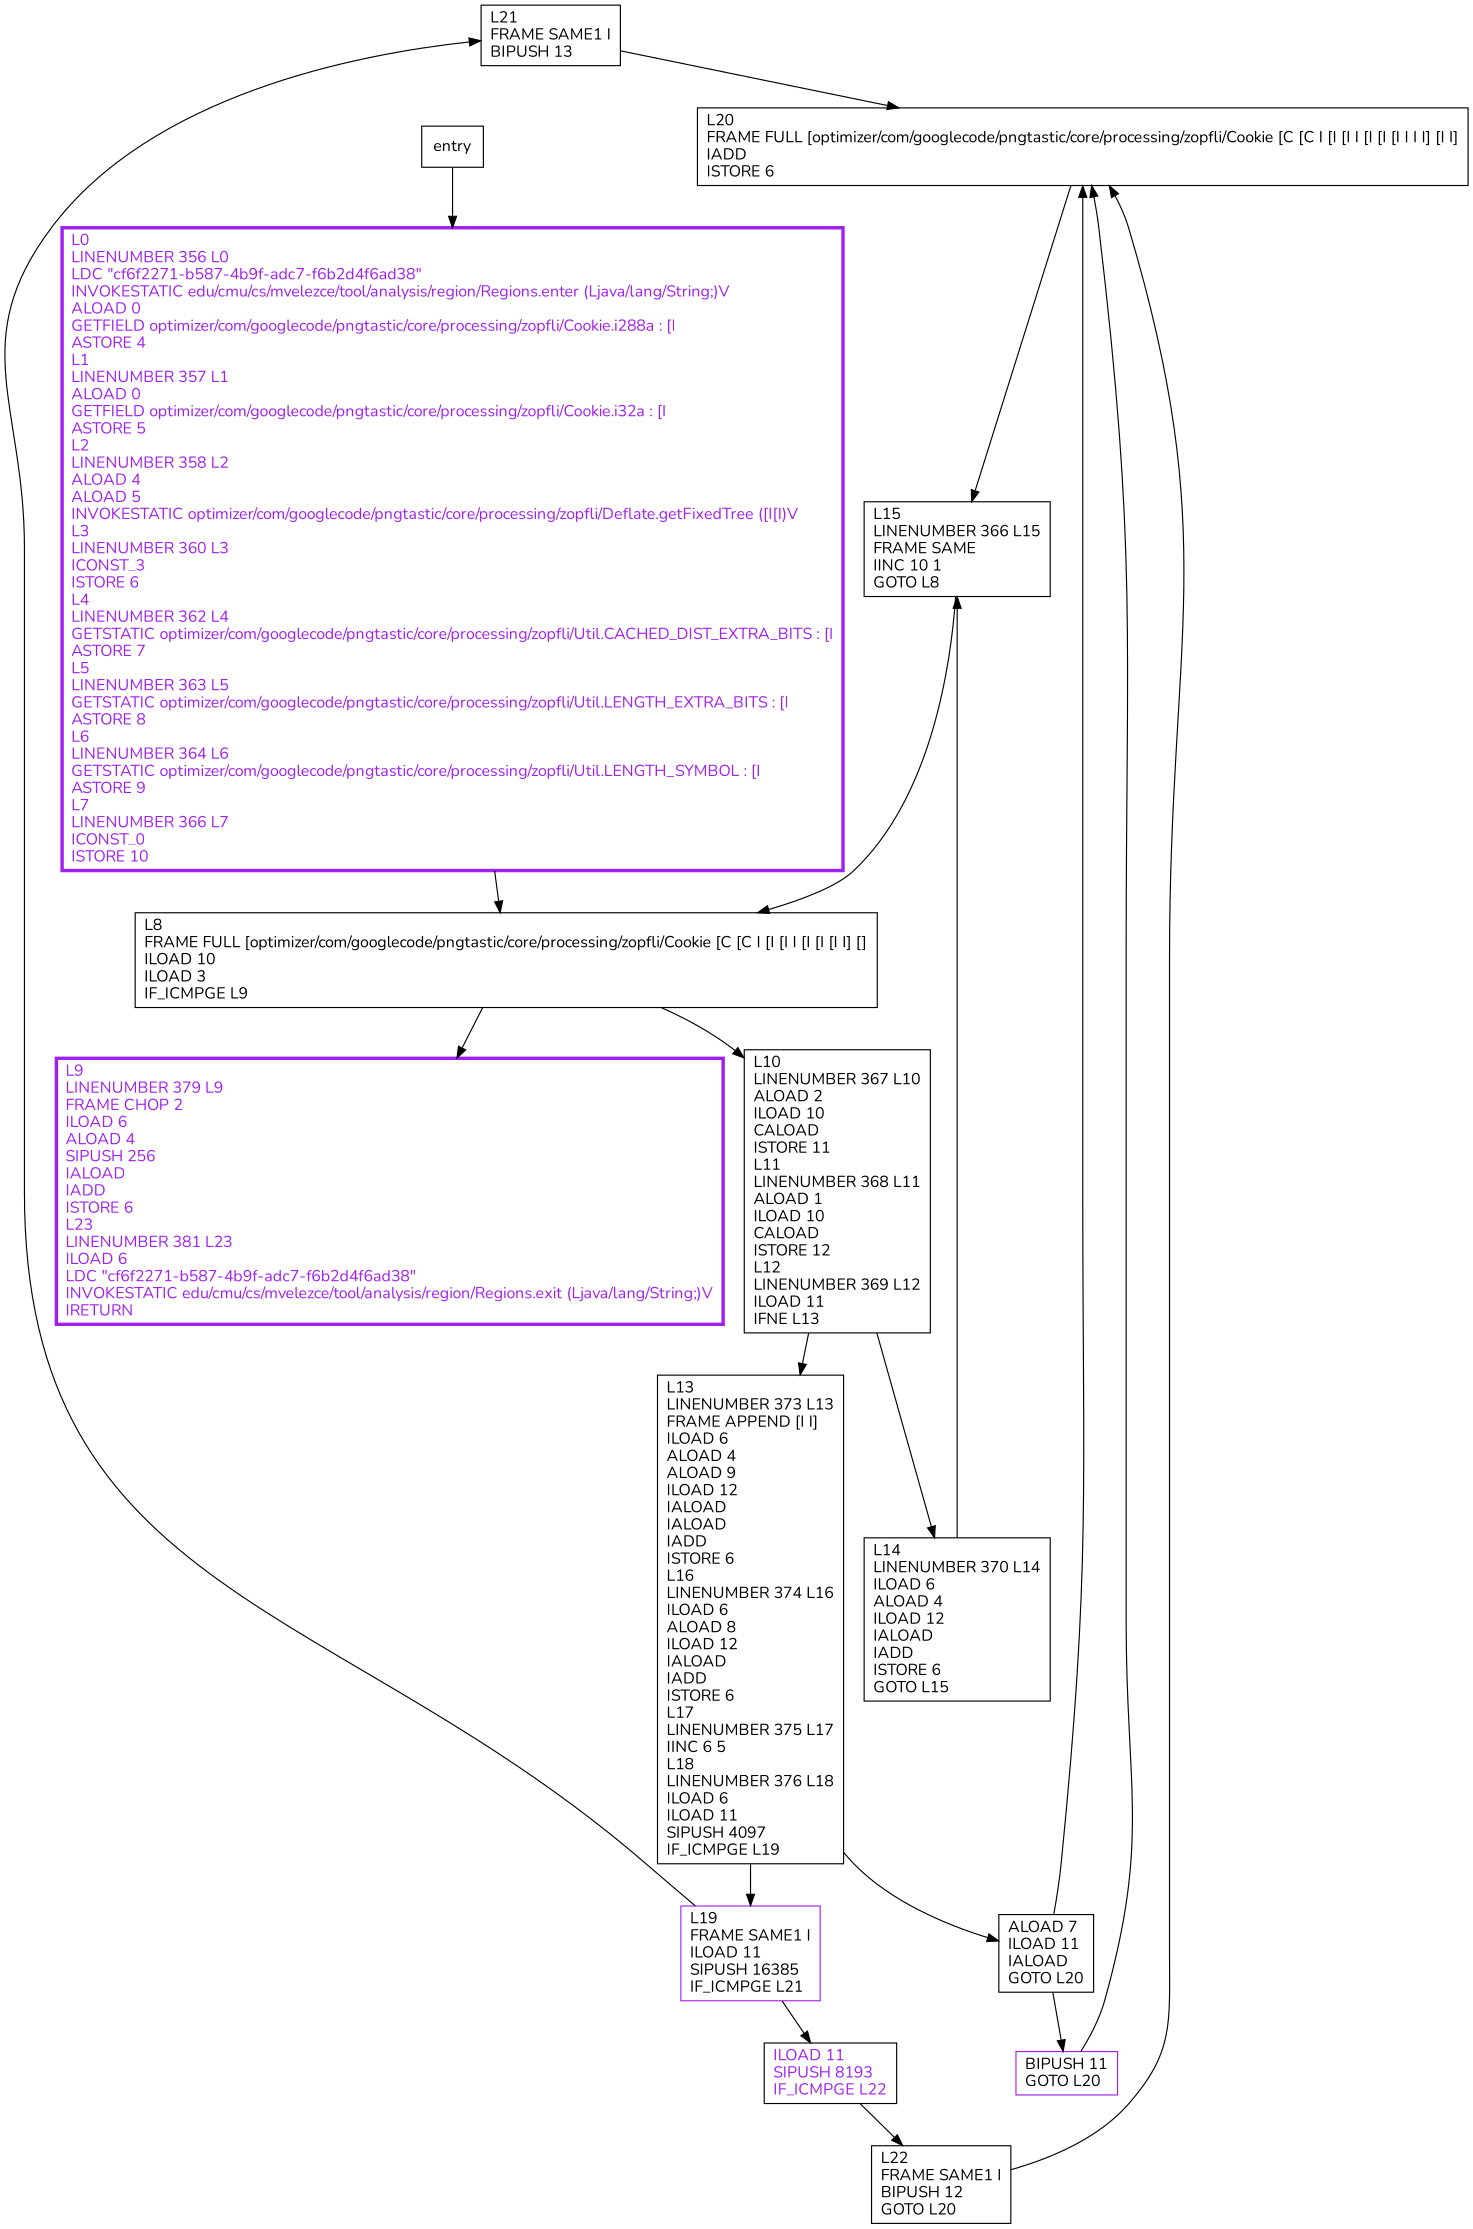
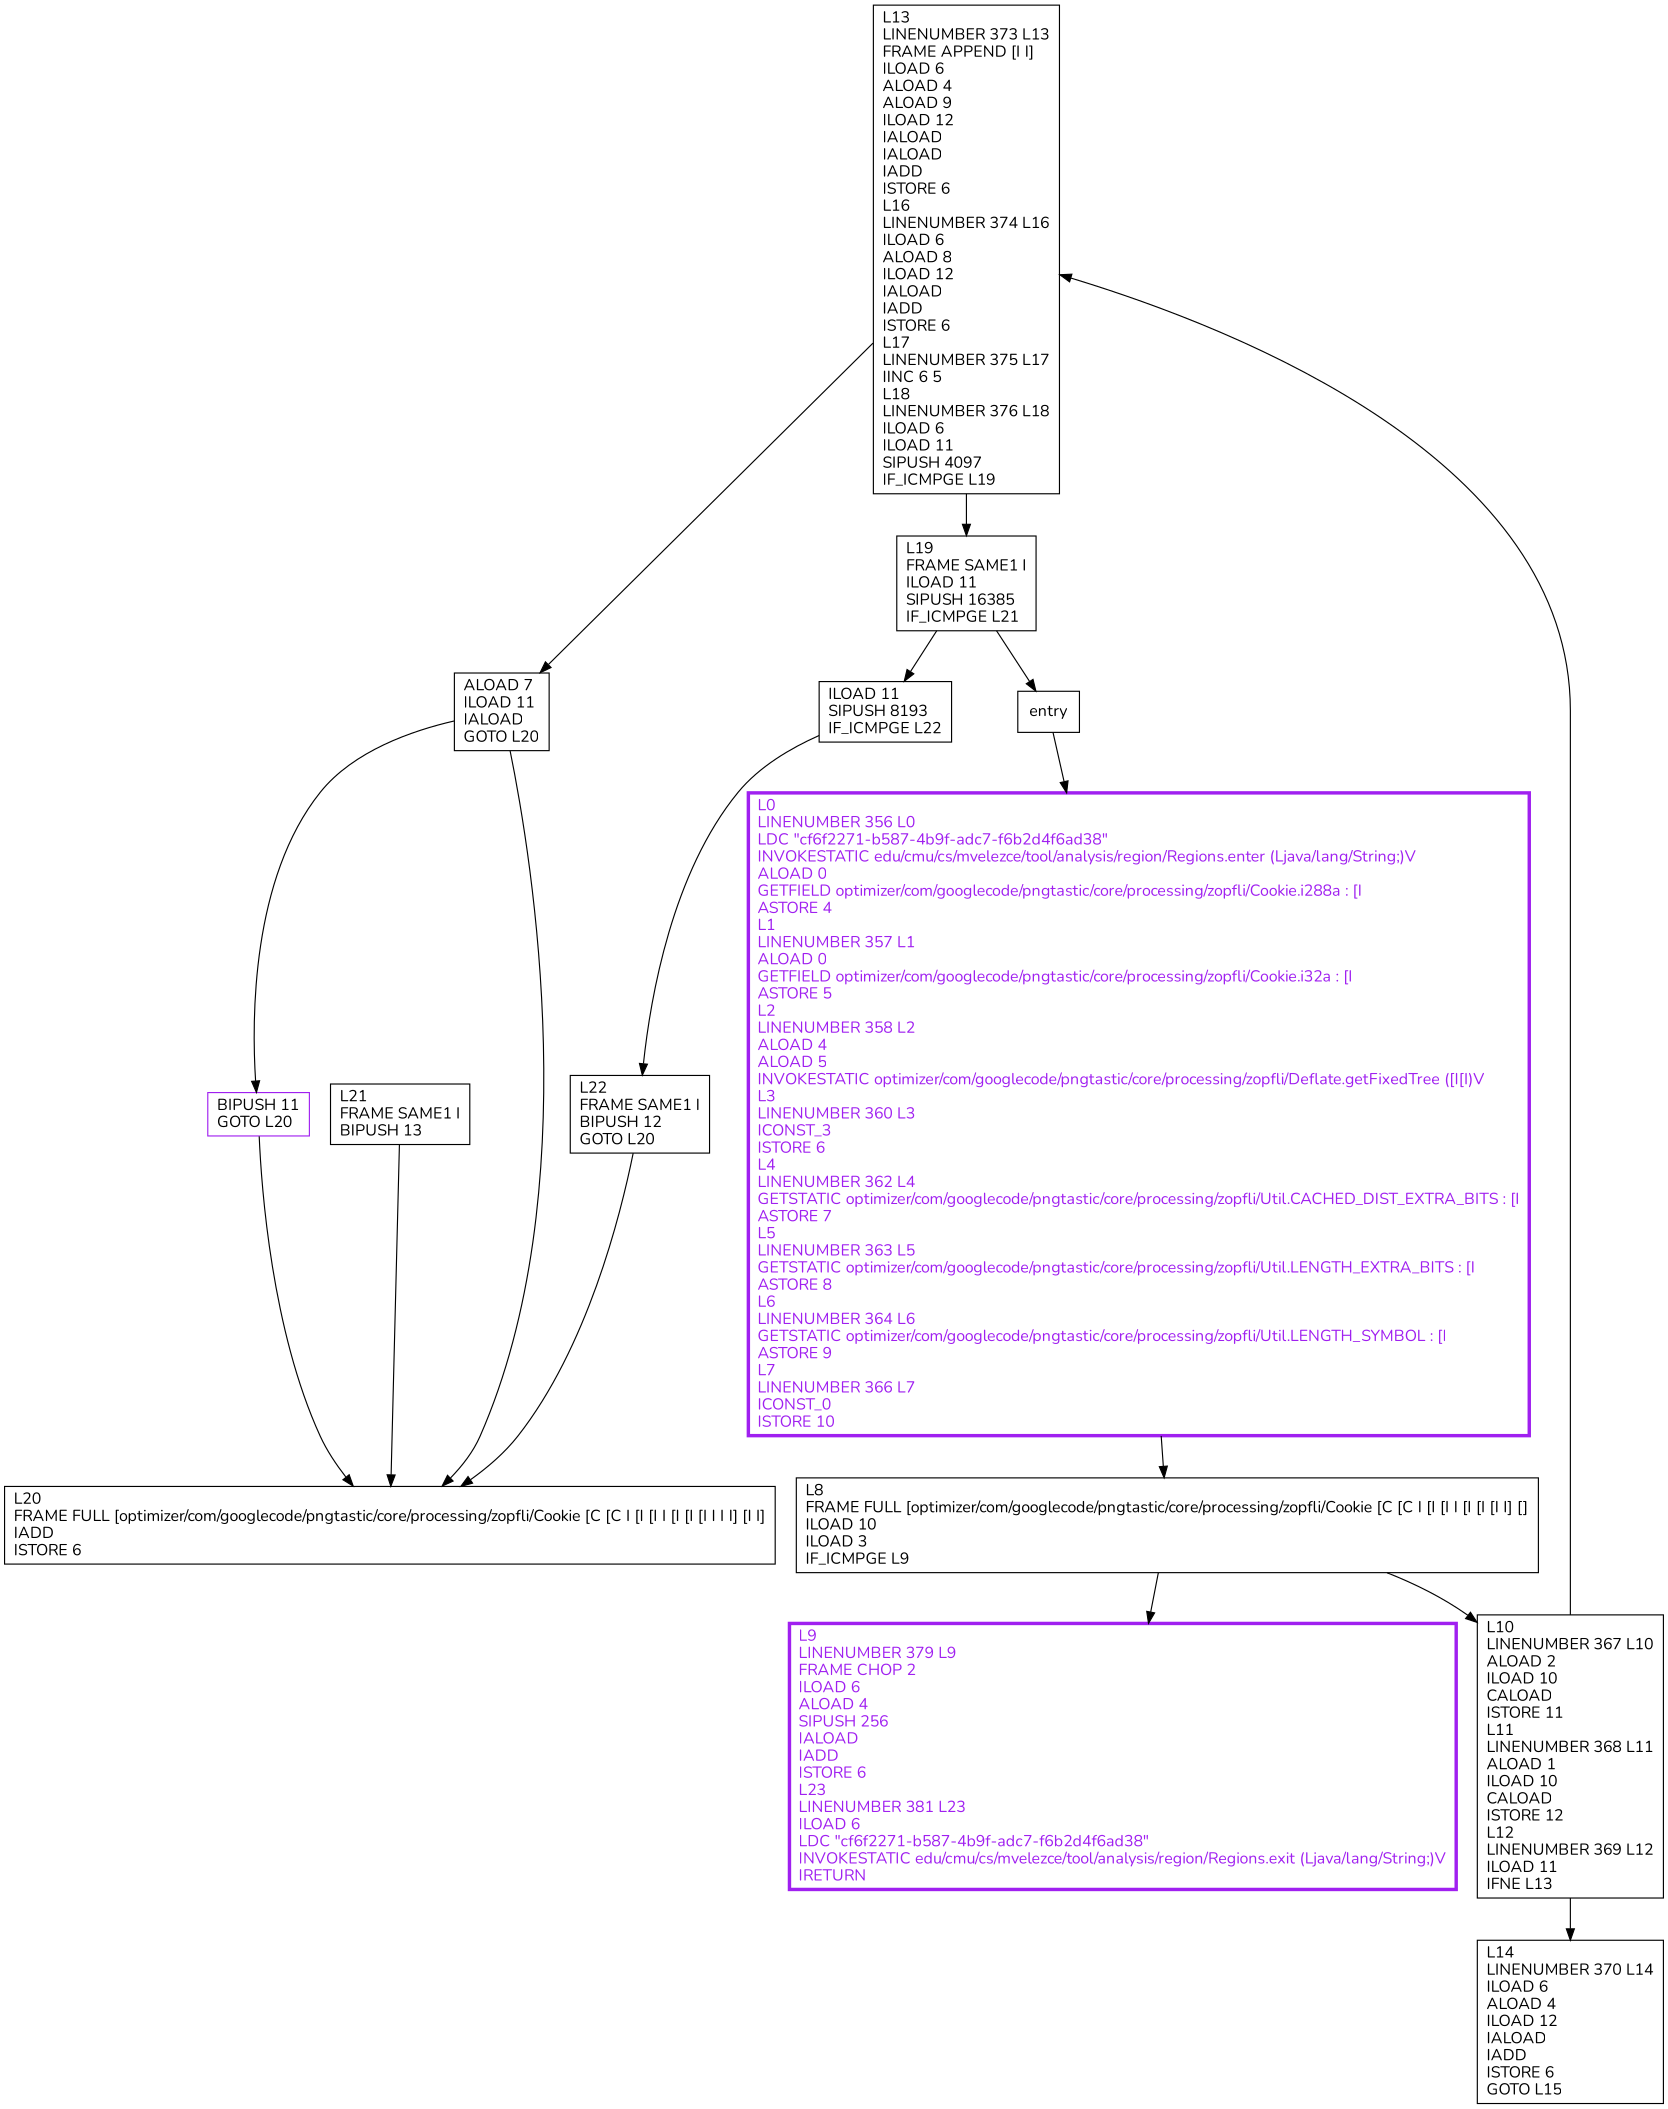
(957, 549) -> none
(24, 985) -> (1013, 656)
(751, 1953) -> (966, 583)
(830, 2073) -> (885, 712)
